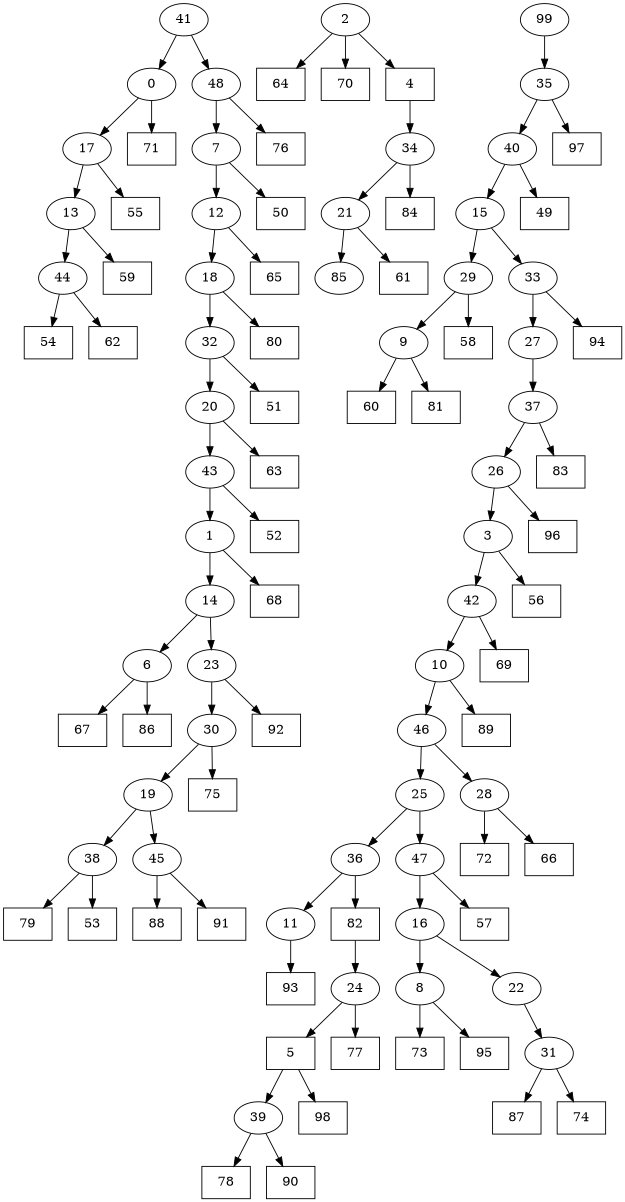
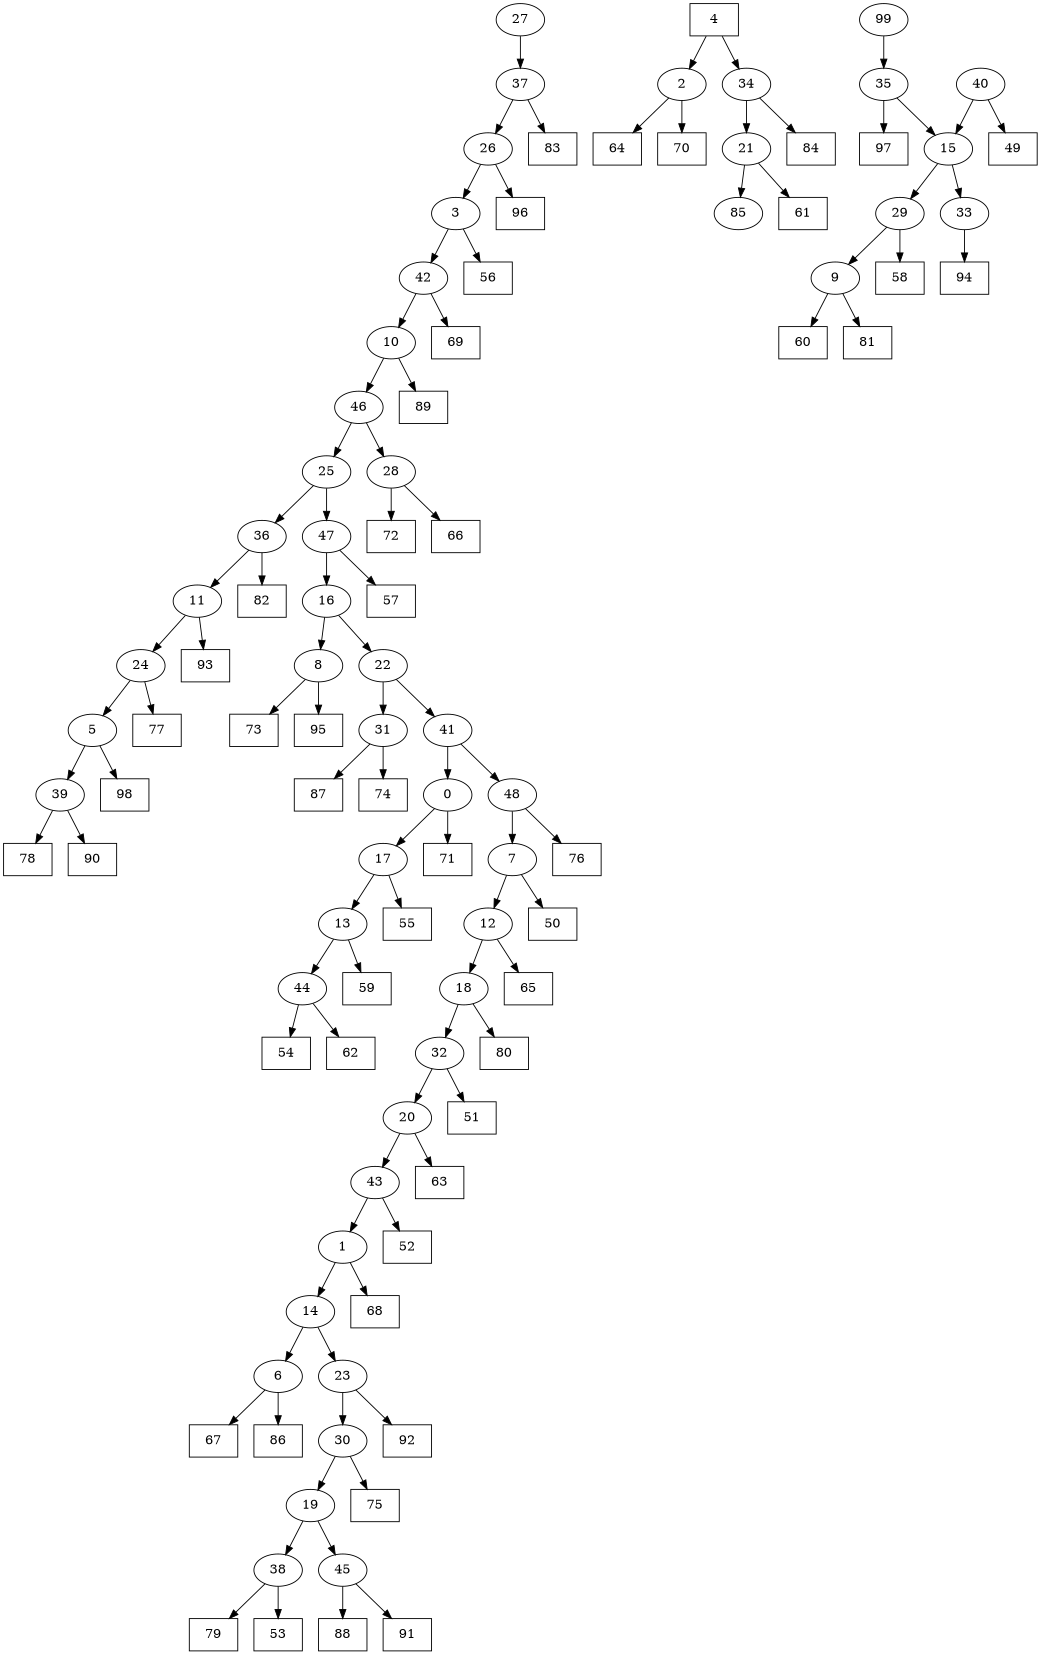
(373, 48) -> (700, 48)
(531, 113) -> (913, 113)
(533, 306) -> none
none -> (412, 695)
(355, 952) -> (172, 630)
(291, 1053) -> (92, 730)
